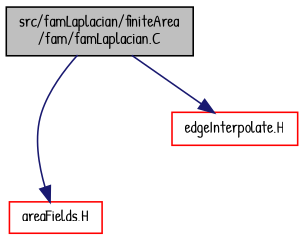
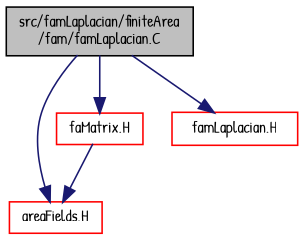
none -> (100, 129)
(235, 129) -> (235, 129)
